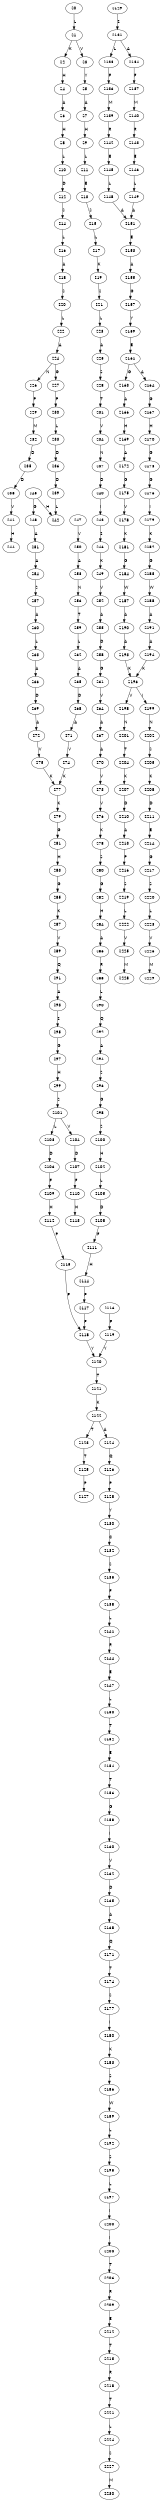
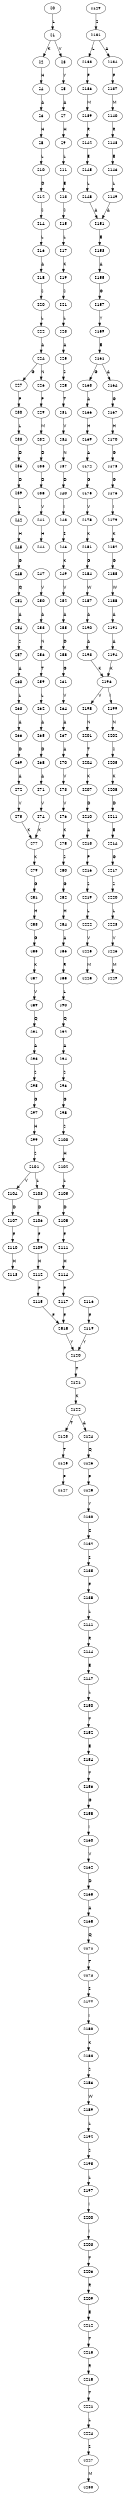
(44, 506) -> (19, 532)
(36, 534) -> (21, 588)
(84, 1335) -> (63, 1329)
